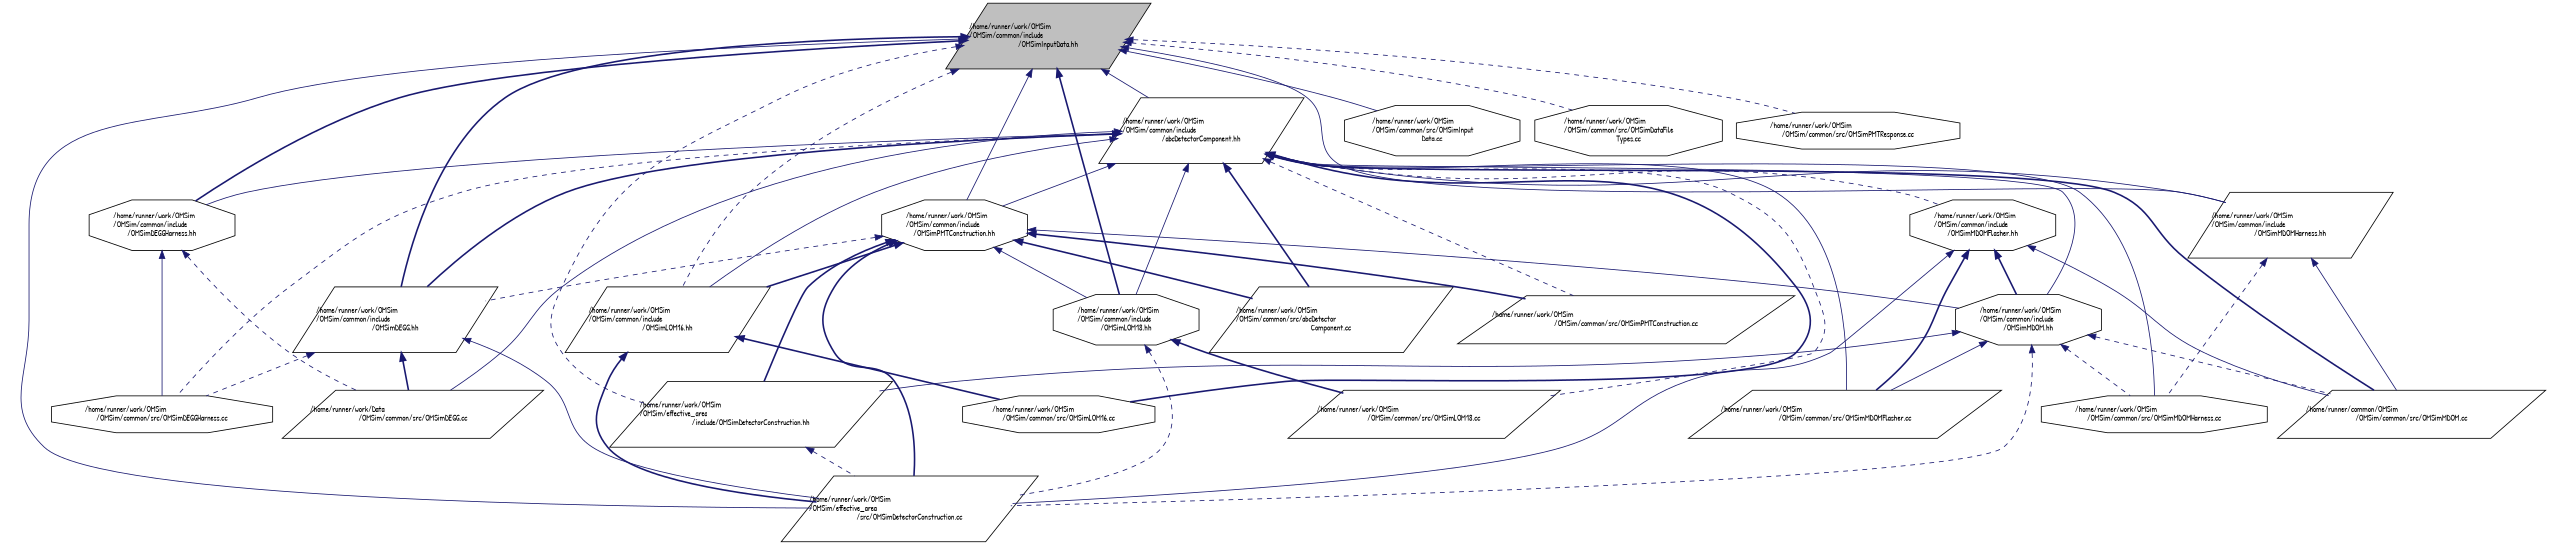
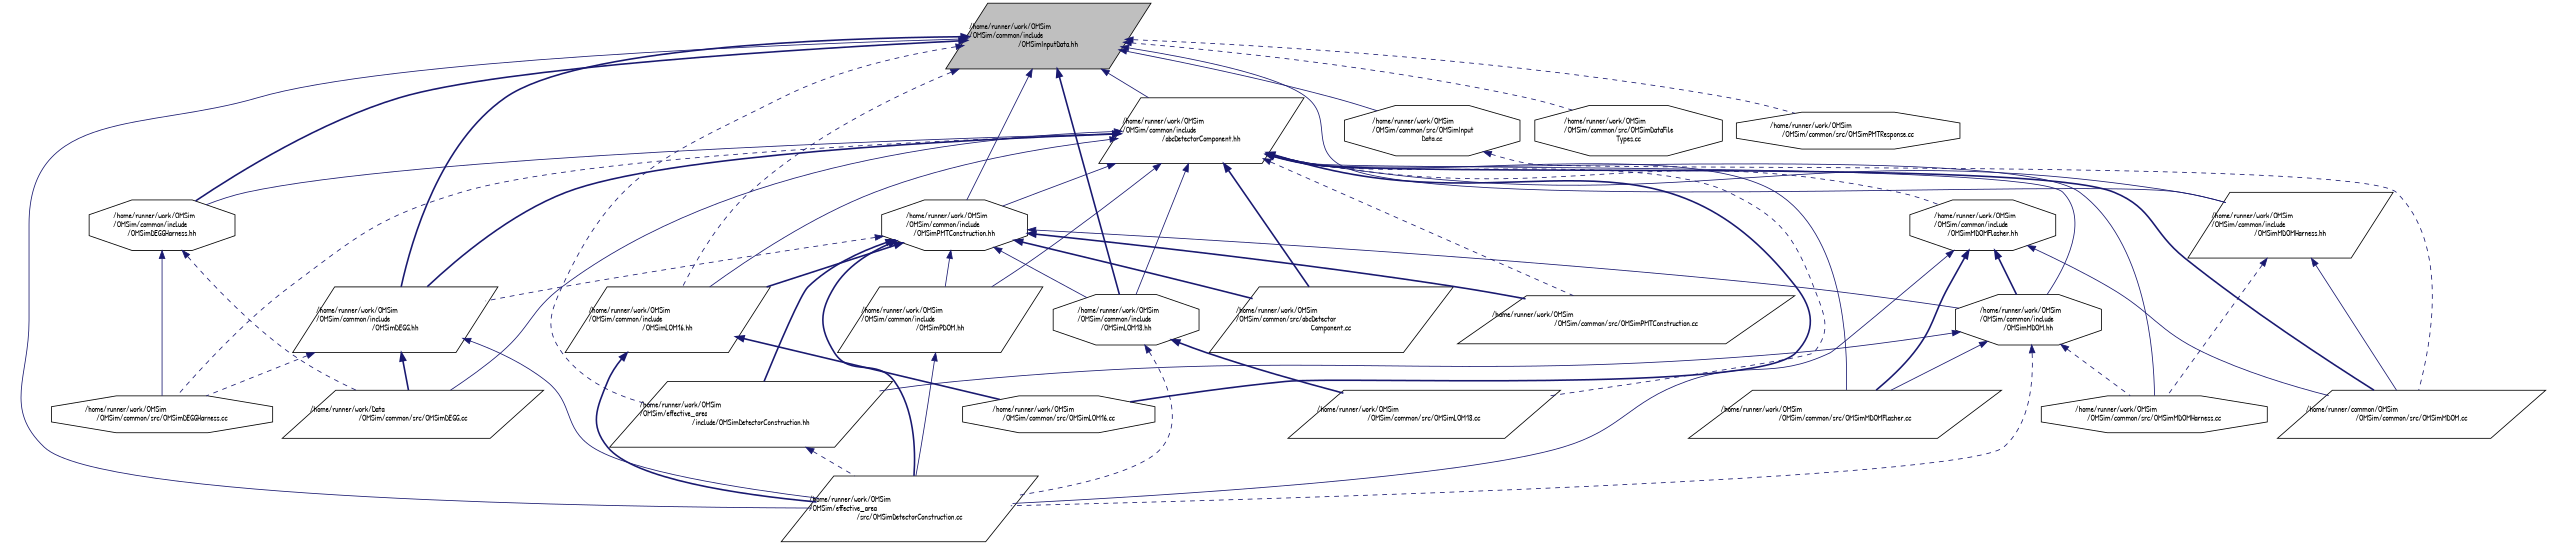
none -> (940, 320)
(2213, 365) -> (2048, 170)
